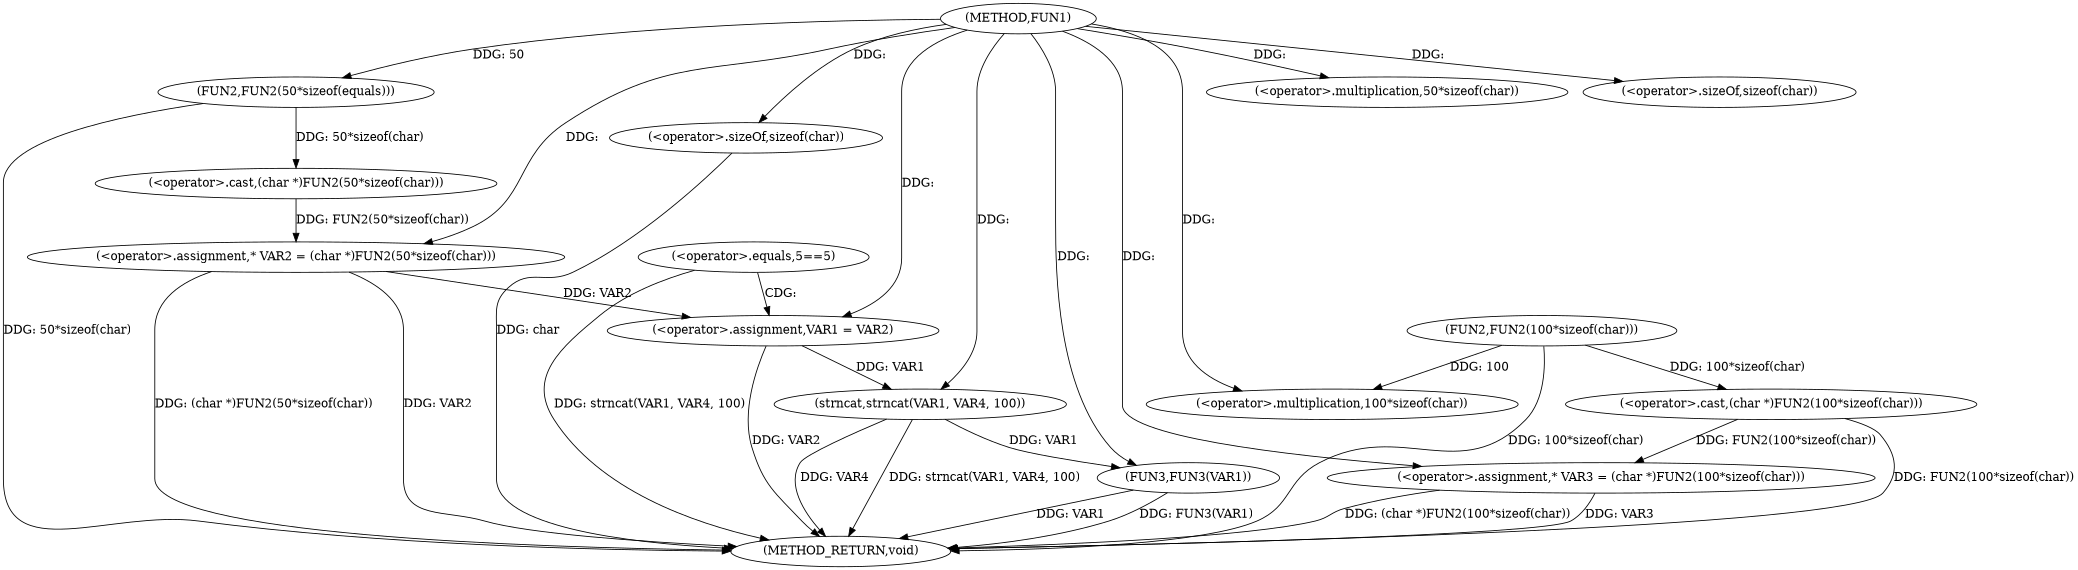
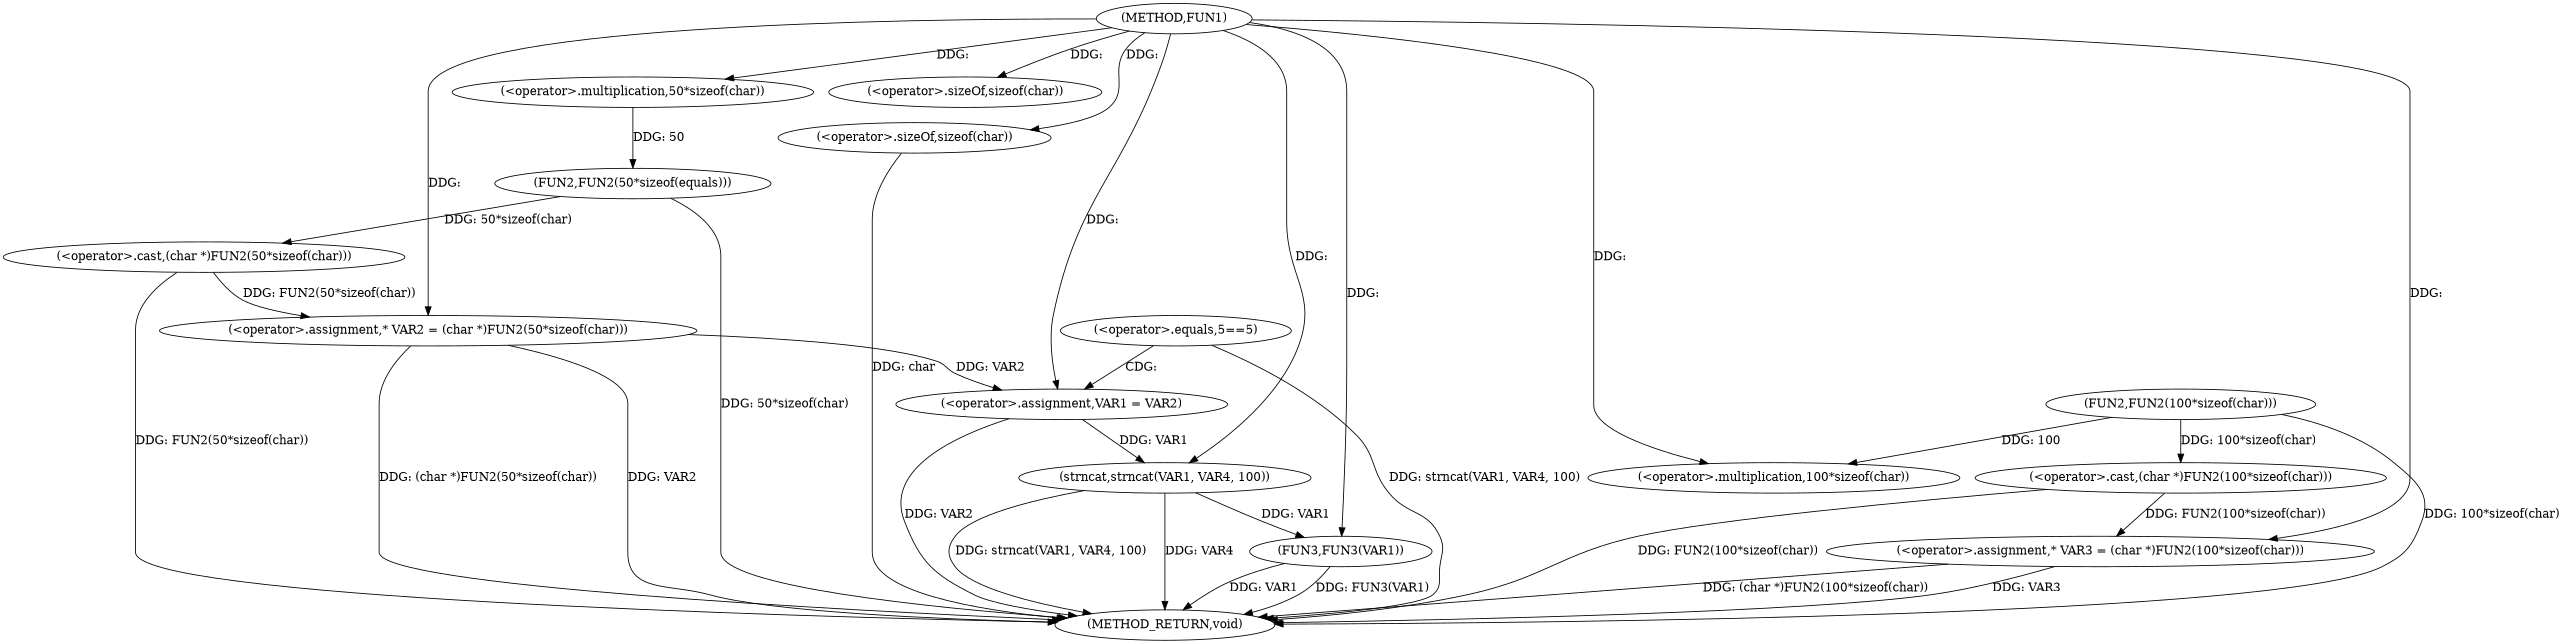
(644, 31) -> (633, 133)
none -> (441, 599)
